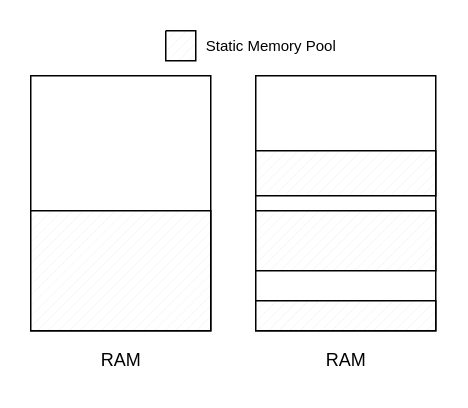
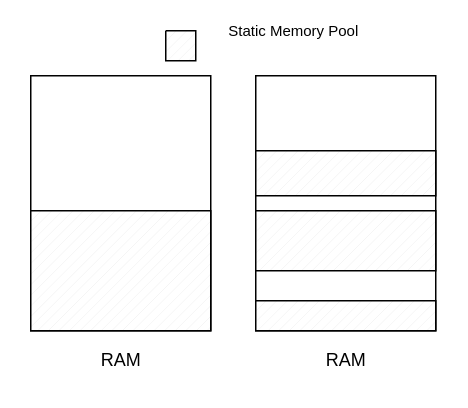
(271, 46) -> (293, 31)
